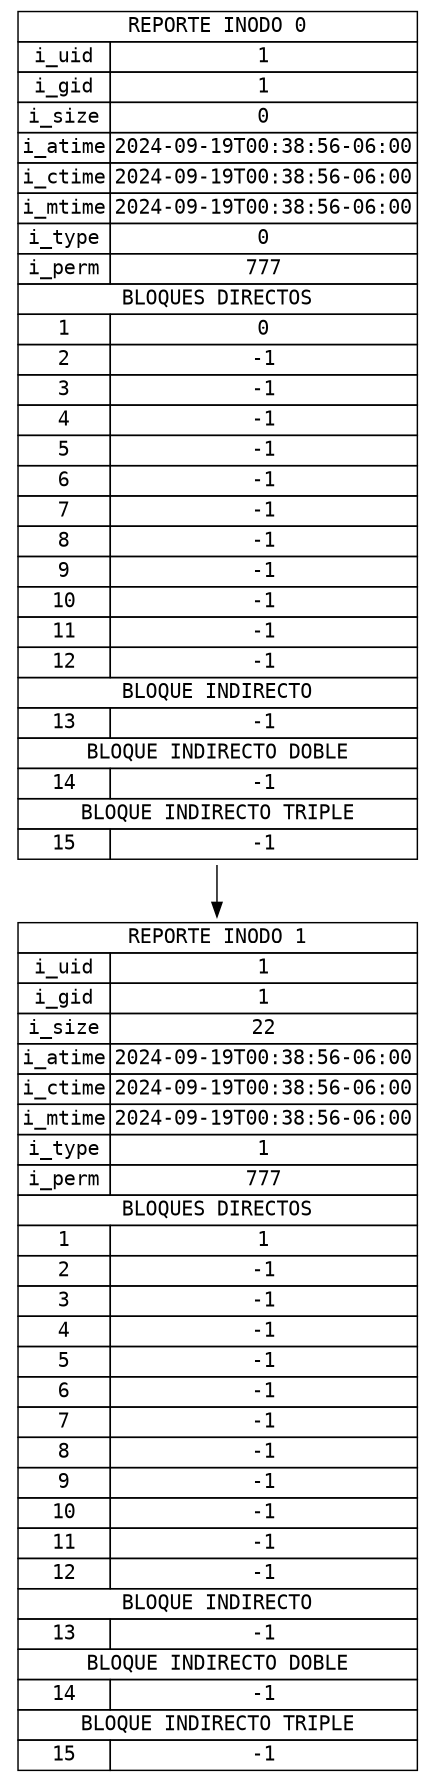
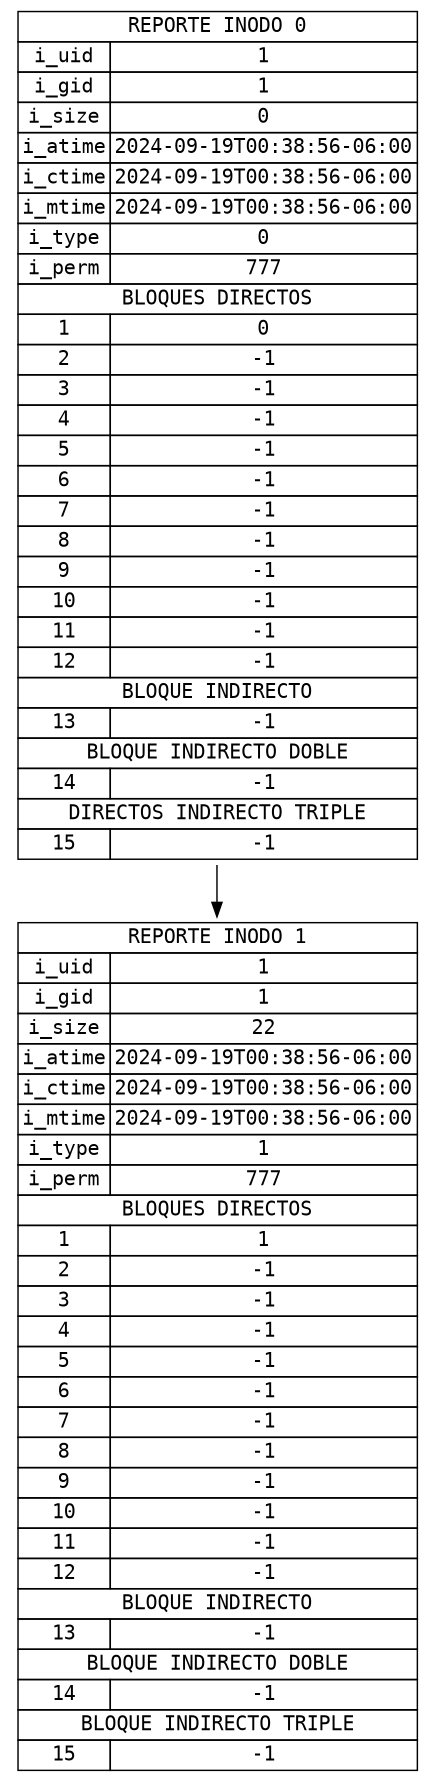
(218, 813) -> (218, 813)
